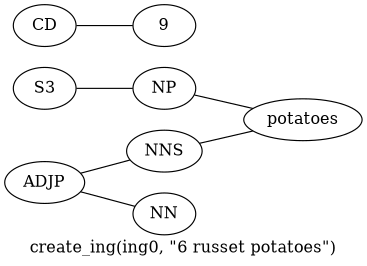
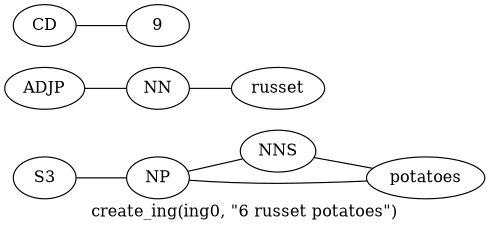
none -> (278, 88)
(105, 167) -> (215, 165)
